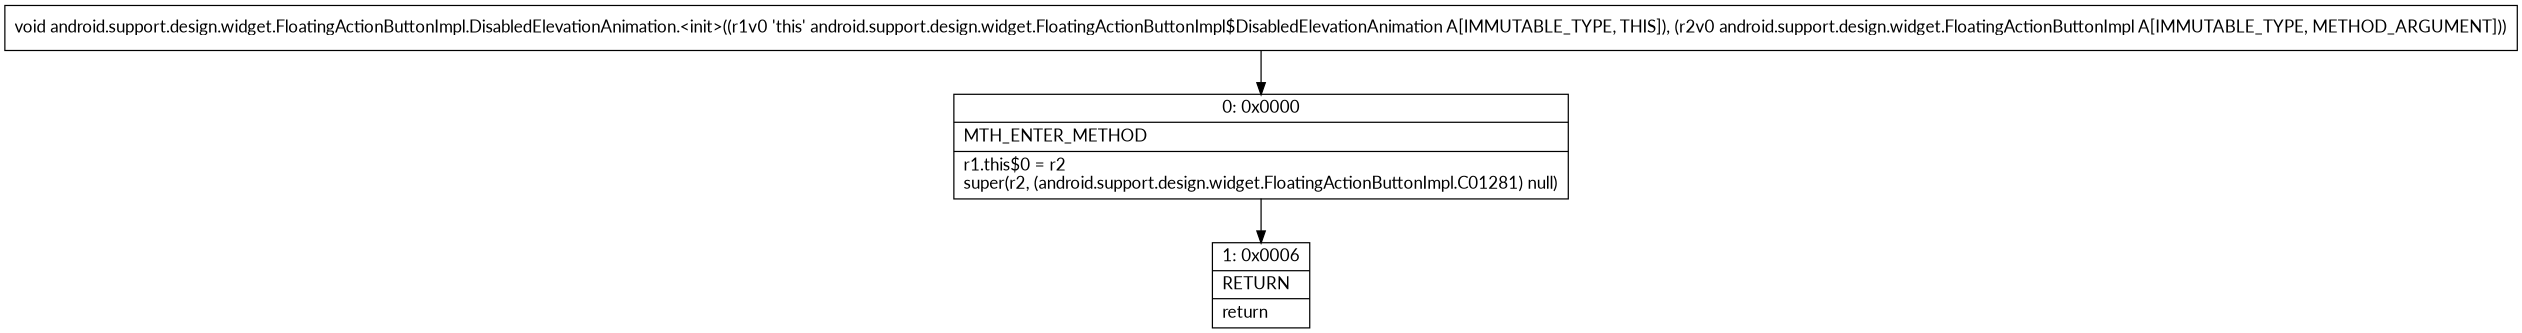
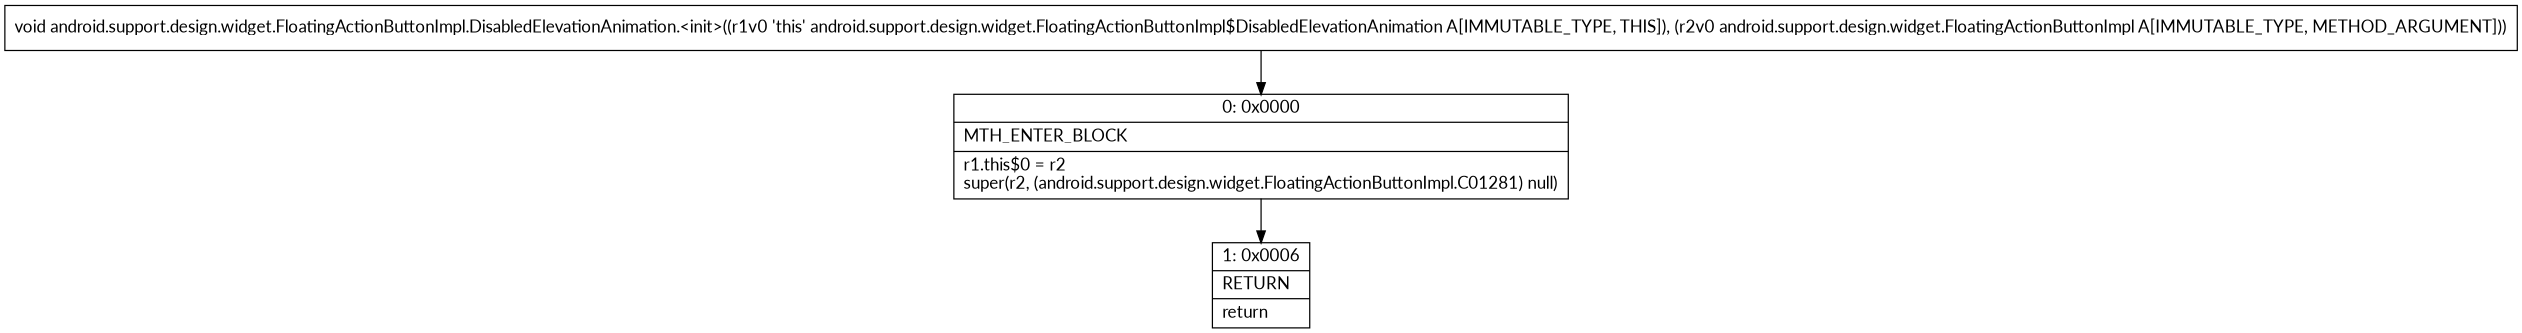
(1055, 136) -> (1046, 136)
